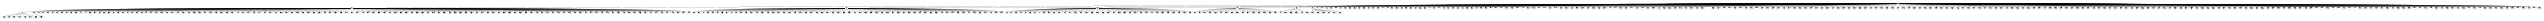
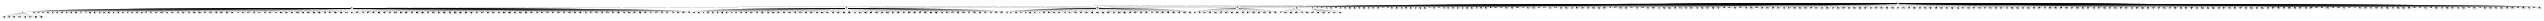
none -> (1708, 8)
